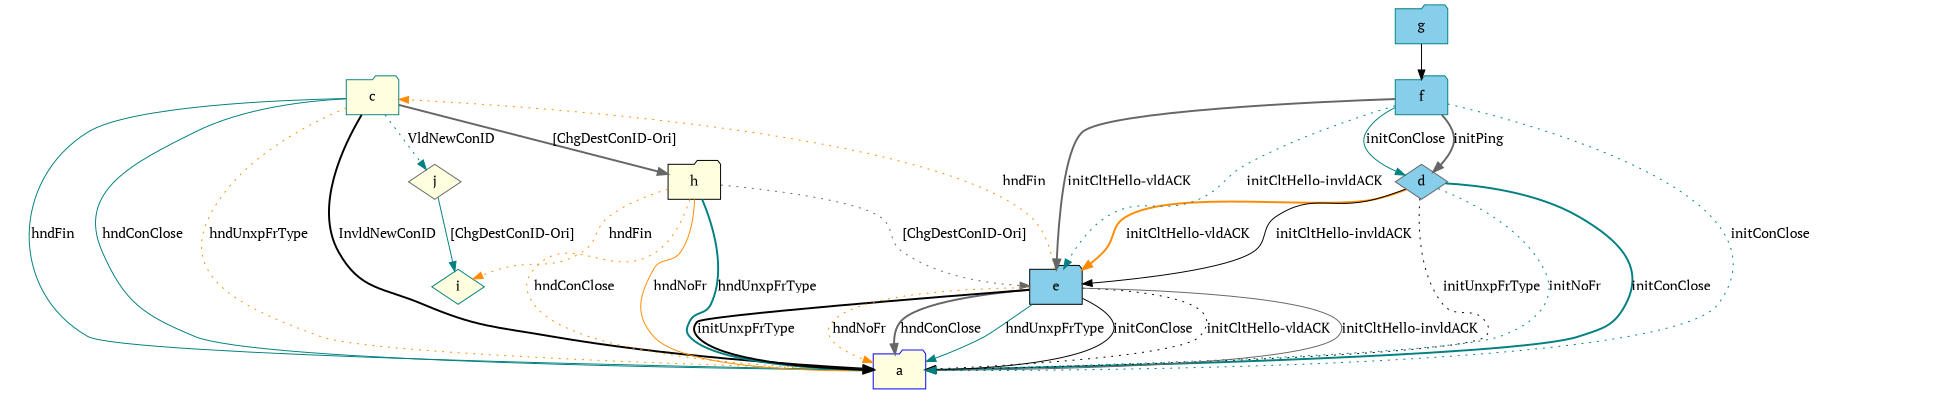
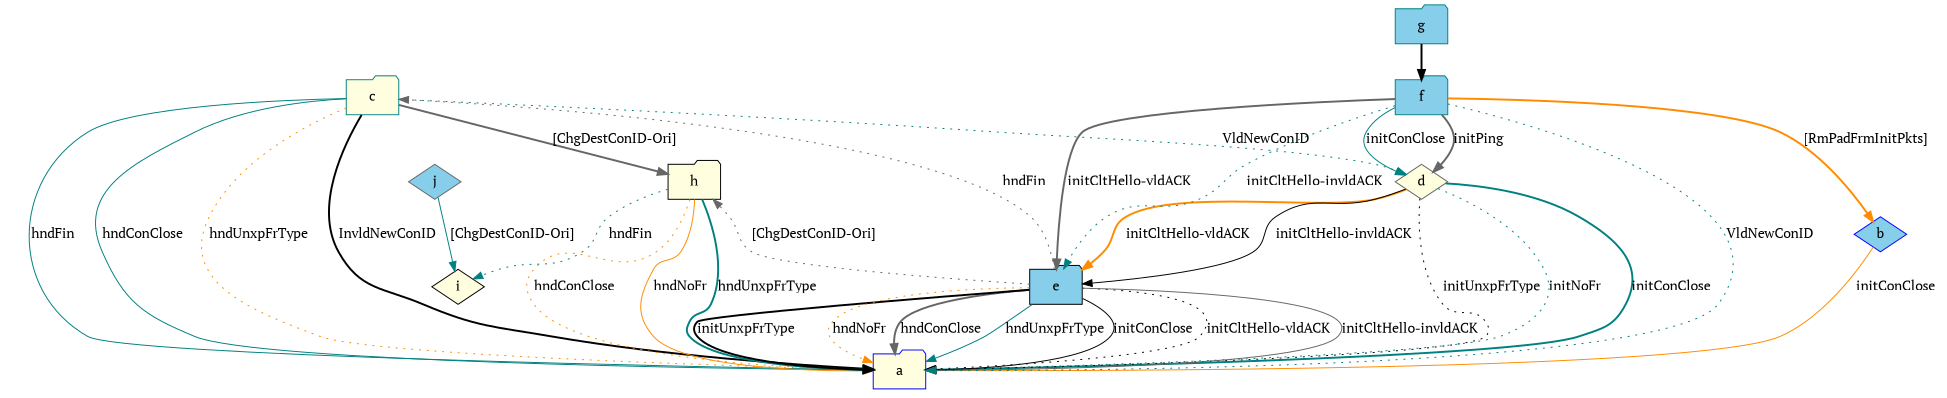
(1421, 57) -> (1421, 57)
(755, 133) -> (755, 133)
(403, 138) -> (899, 126)
(435, 182) -> (435, 182)
(1421, 182) -> (1421, 182)
(881, 218) -> (862, 271)
(1772, 234) -> (1772, 234)
none -> (1880, 234)
(589, 247) -> (589, 247)
(458, 287) -> (458, 287)
